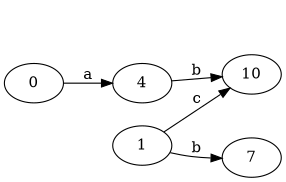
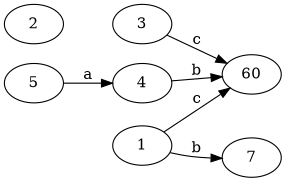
none -> (34, 24)
none -> (142, 24)
(252, 74) -> (252, 74)
(34, 83) -> (34, 83)
